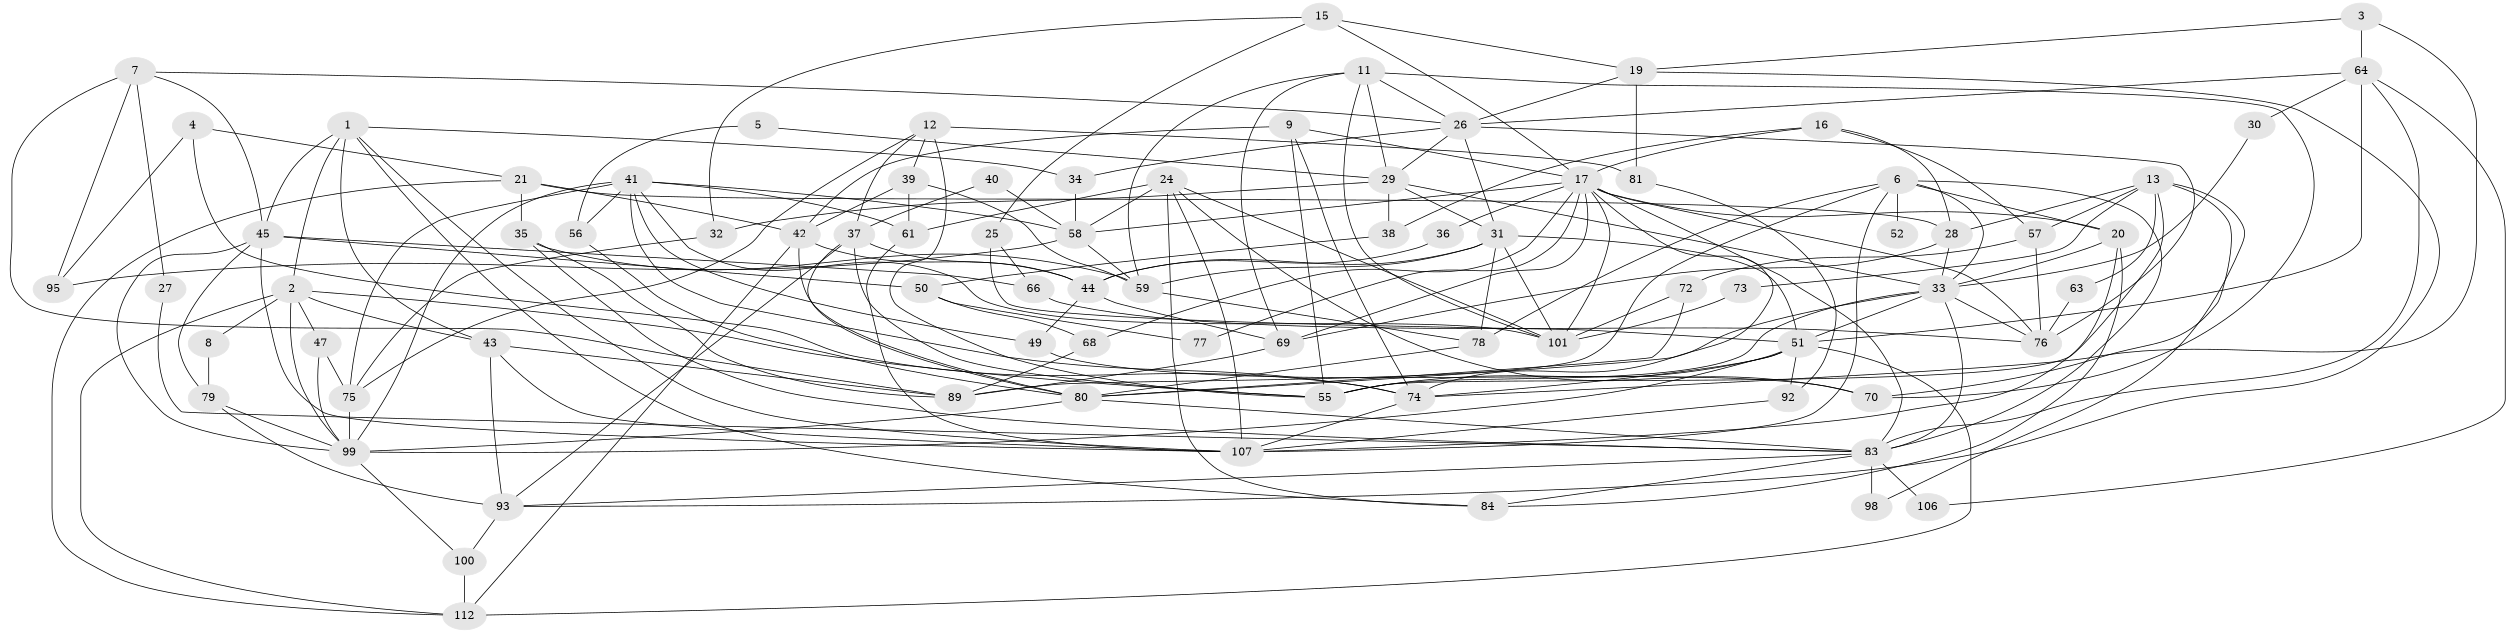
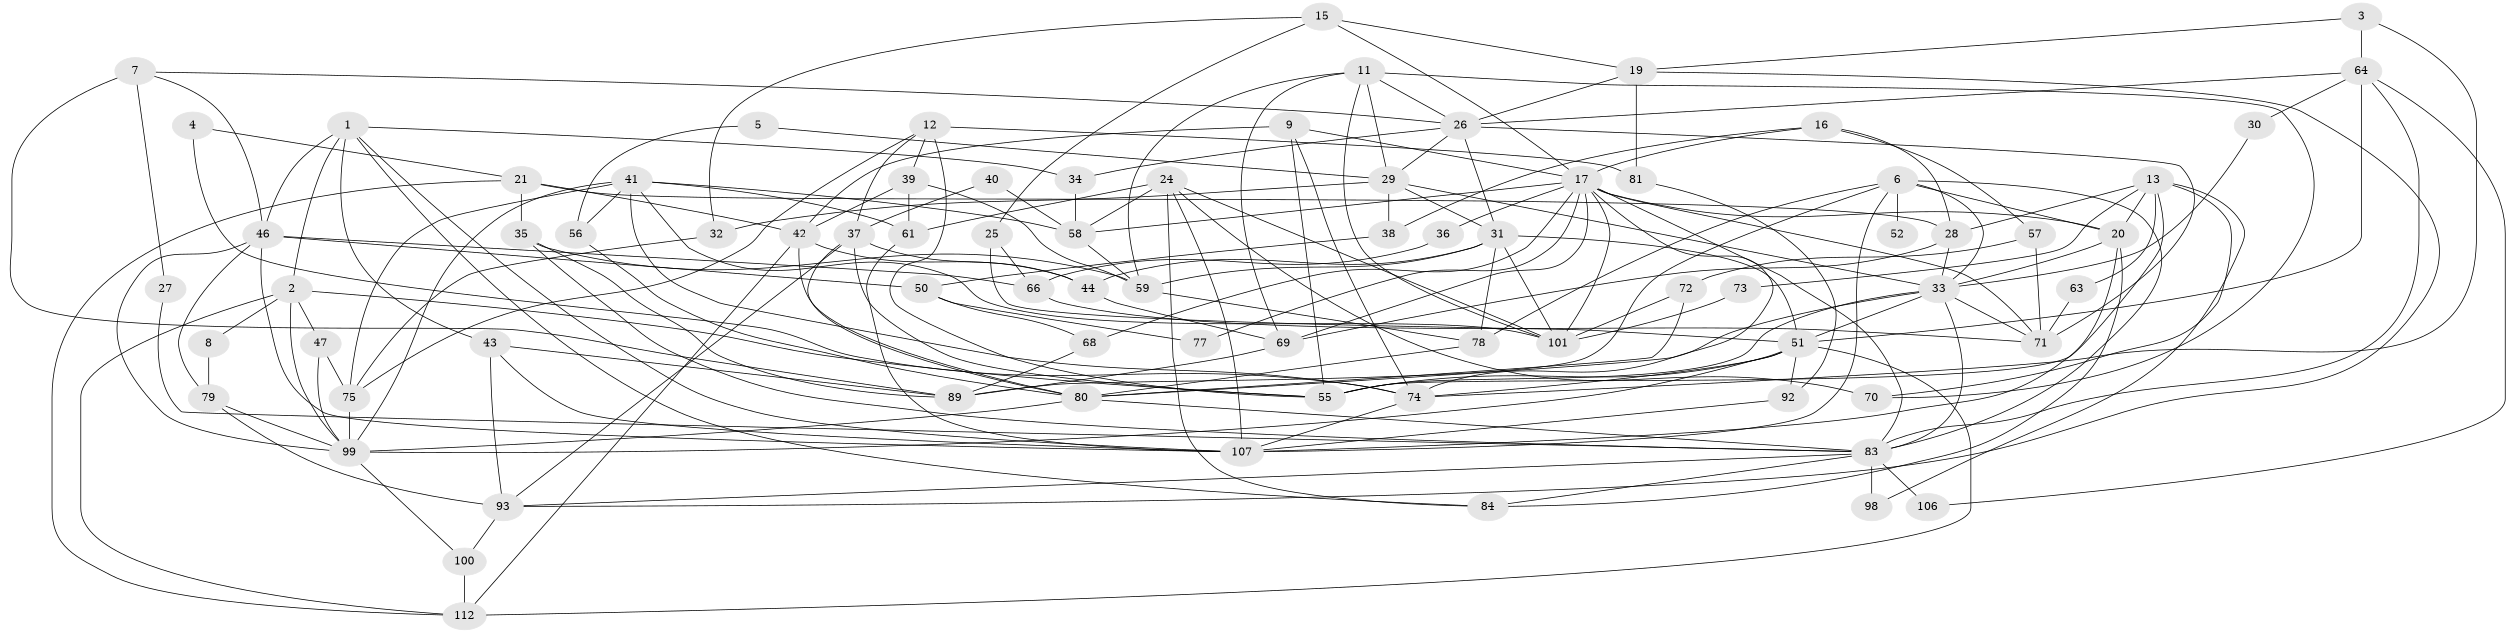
(2094, 207) -> (2136, 207)
(263, 235) -> (263, 235)
(1266, 262) -> (1239, 262)
(54, 289) -> none
(389, 321) -> none
(1035, 344) -> none
(2041, 344) -> (2041, 344)
